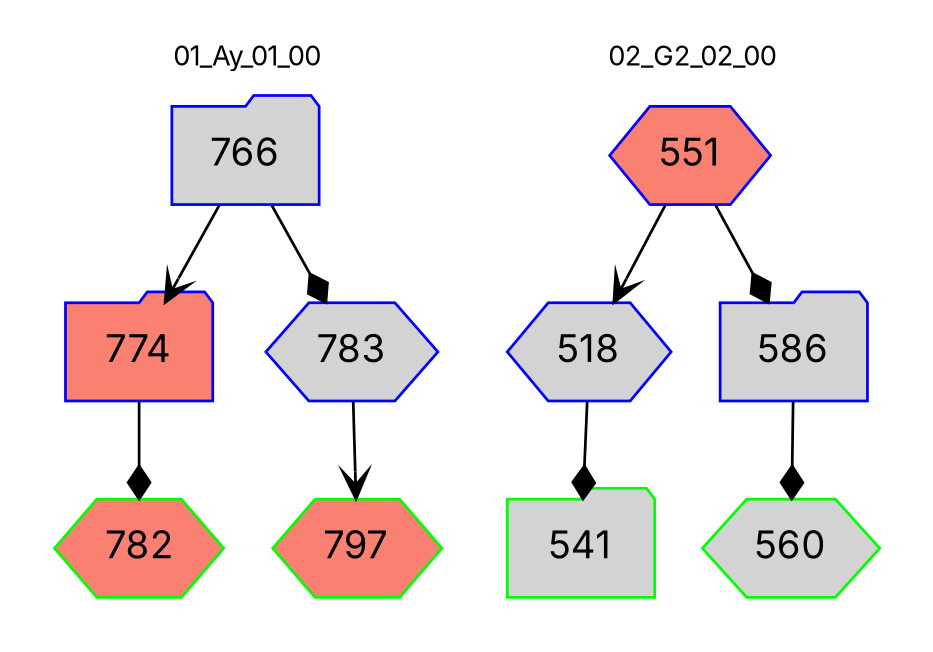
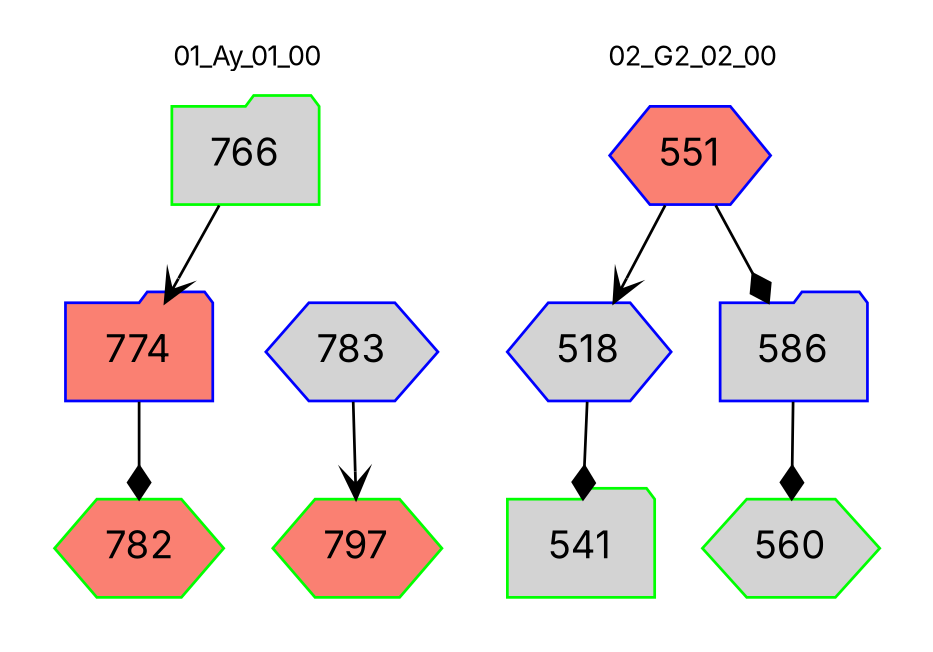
(246, 155) -> (246, 155)
(291, 240) -> none
